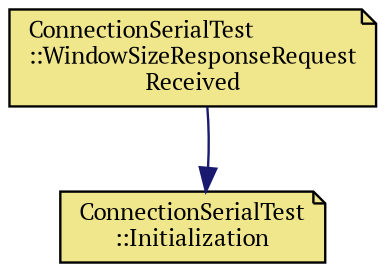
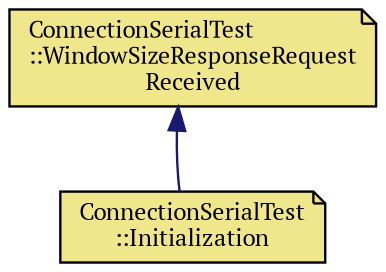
(209, 137) -> (177, 161)
